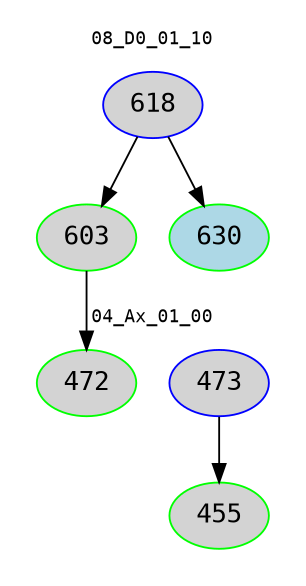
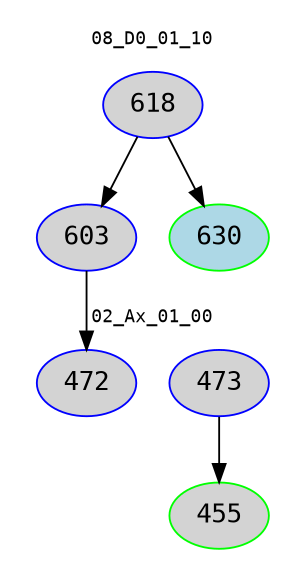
(87, 238) -> (87, 238)
(153, 318) -> (153, 318)
(87, 383) -> (87, 383)
